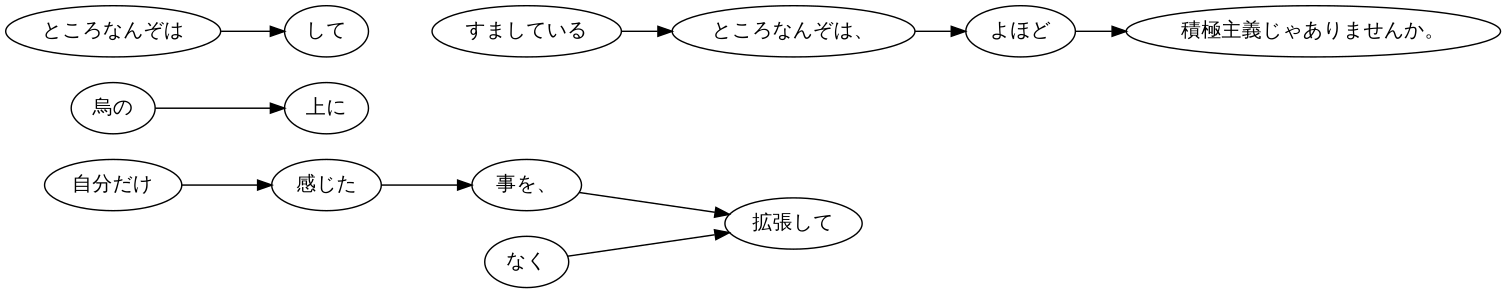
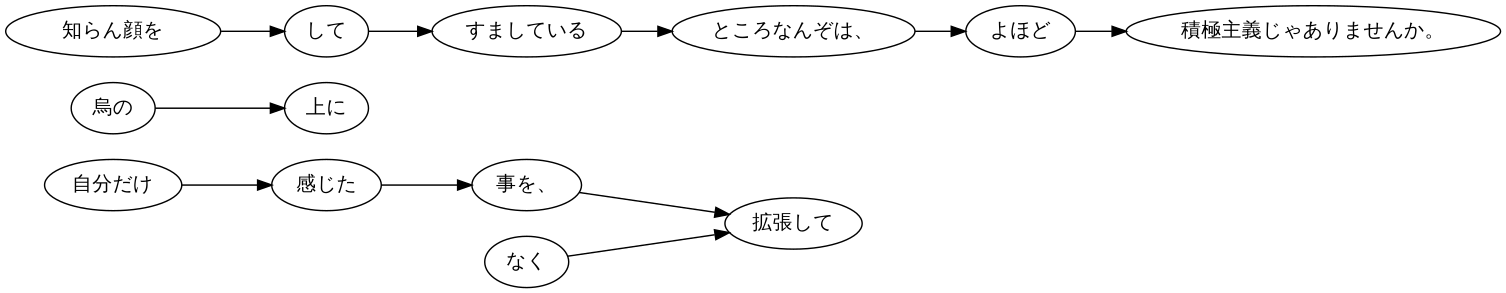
(113, 31) -> (113, 31)
none -> (393, 31)
